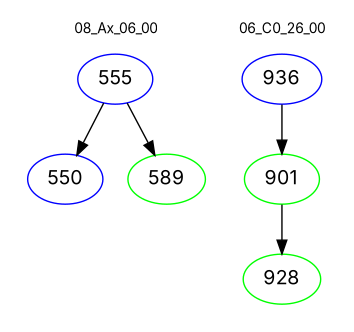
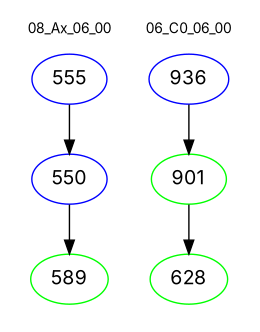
(283, 30) -> (189, 30)
(138, 123) -> (69, 222)
(282, 279) -> (189, 279)
